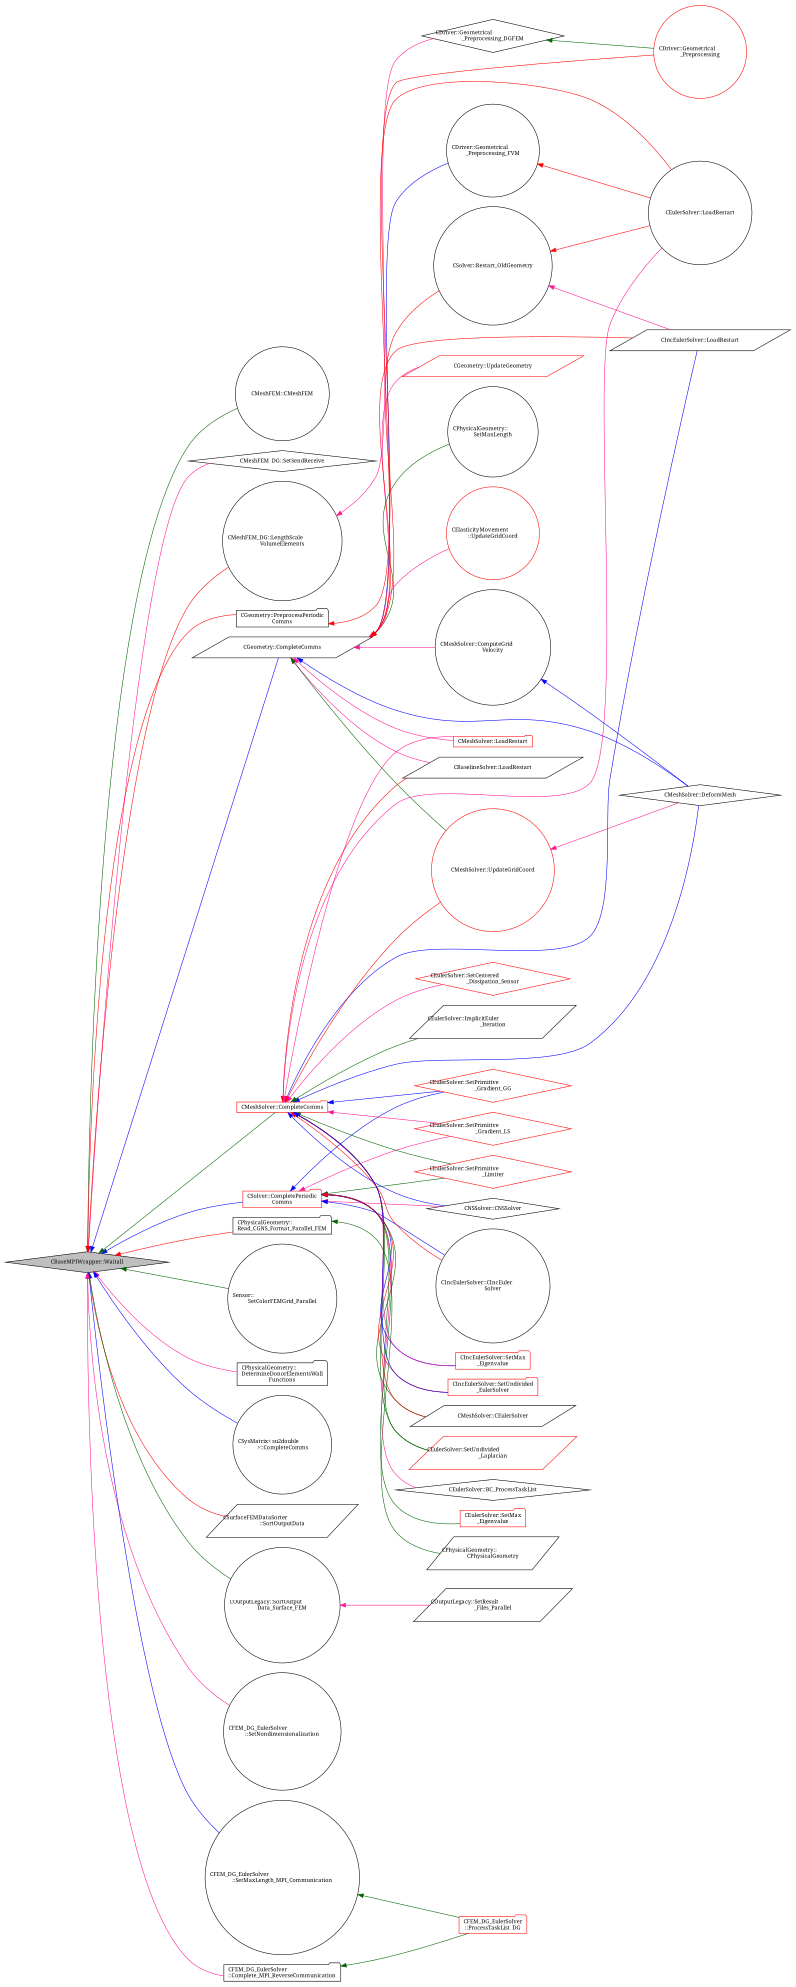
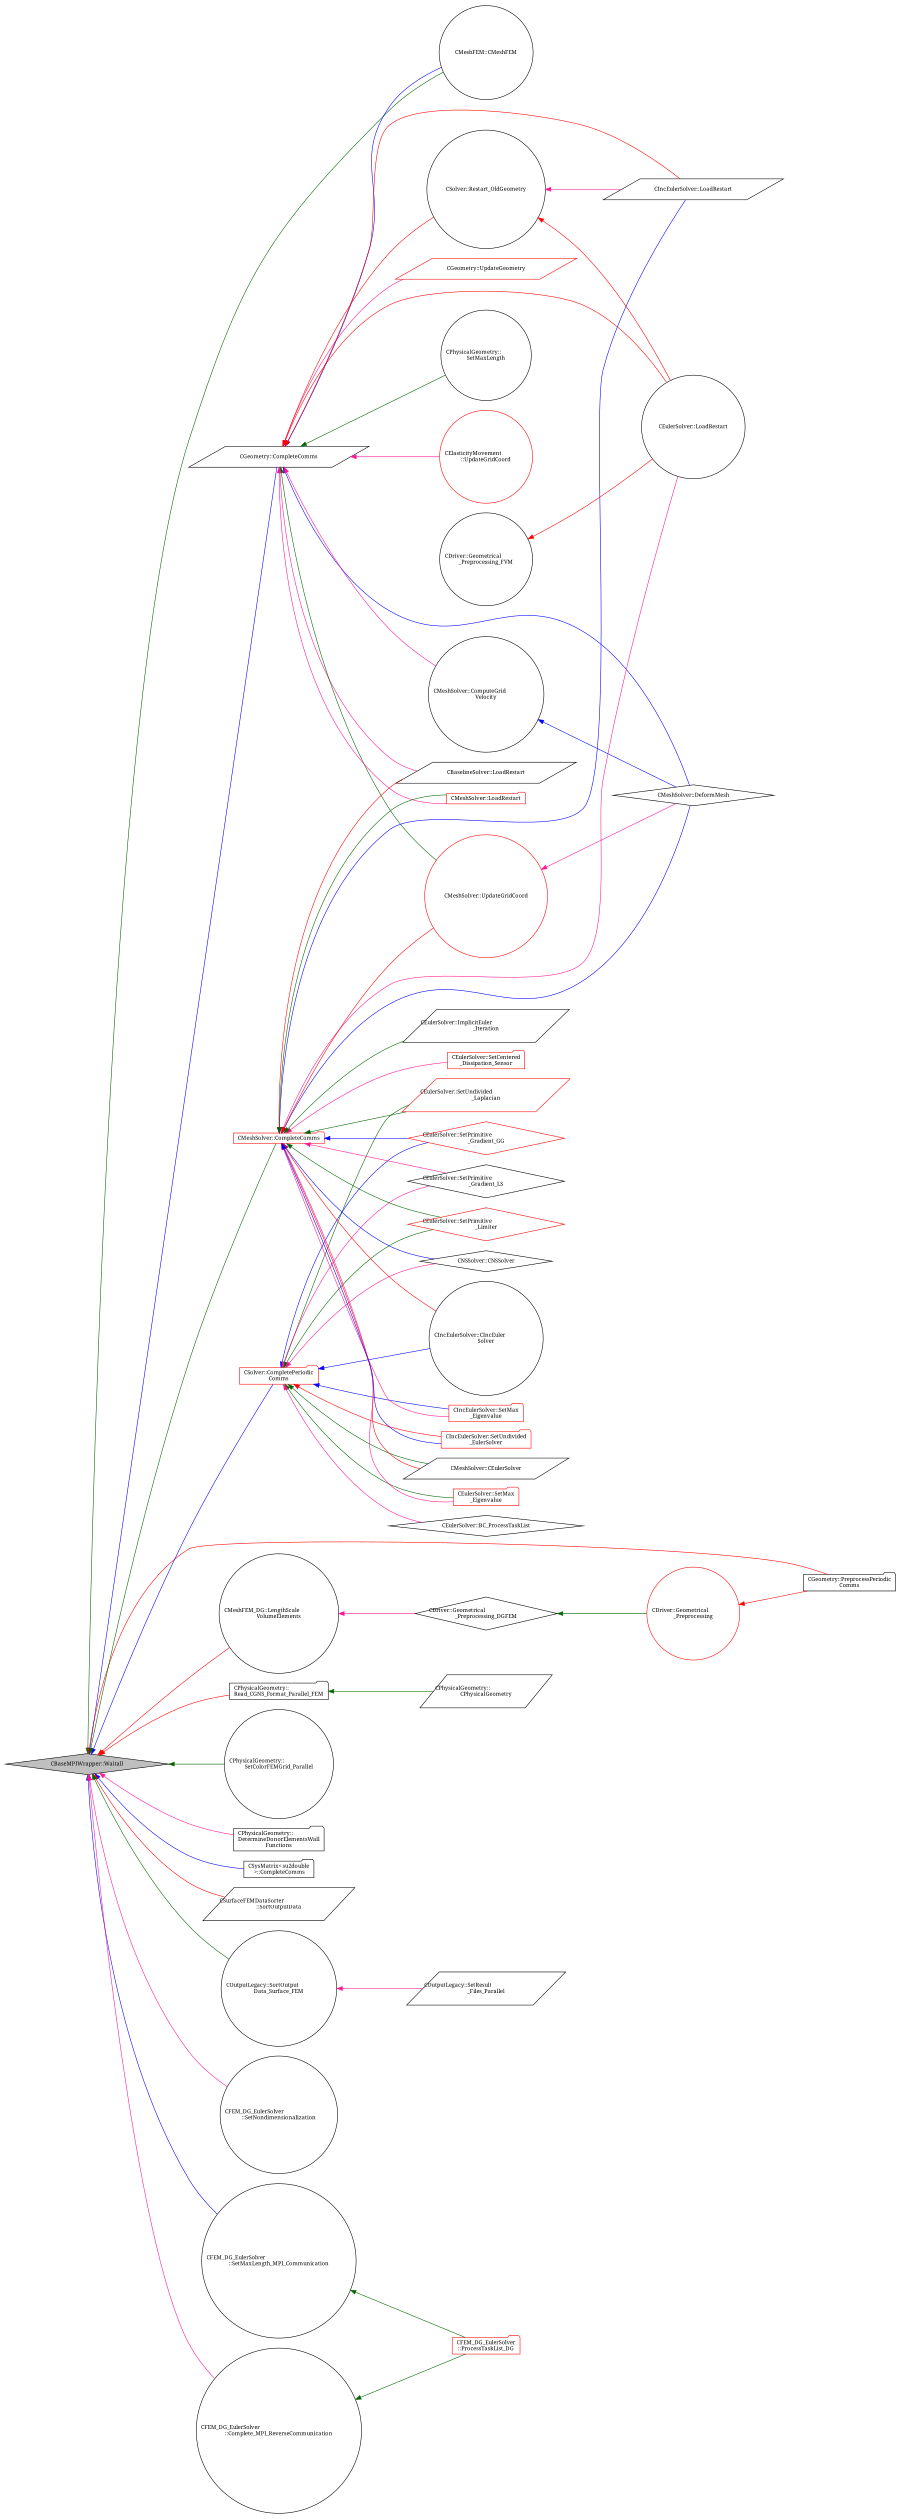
(393, 93) -> (776, 1597)
(387, 272) -> (372, 164)
(282, 461) -> none
(326, 909) -> (313, 929)
(493, 979) -> (486, 1061)
(493, 1129) -> (486, 1181)
(282, 1299) -> (279, 1764)
none -> (370, 1430)
(282, 1445) -> (279, 1869)
(282, 1973) -> (279, 2431)
